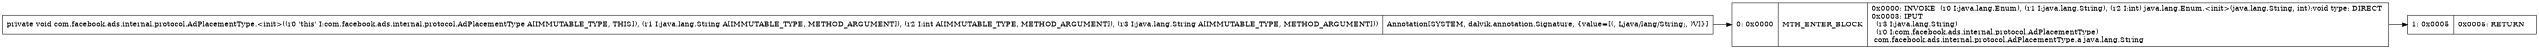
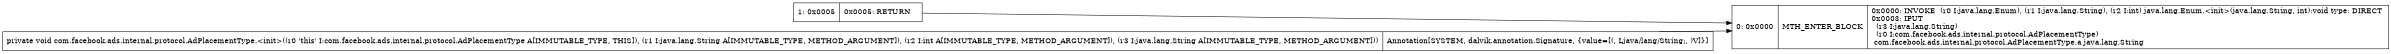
(2396, 25) -> (1324, 18)
